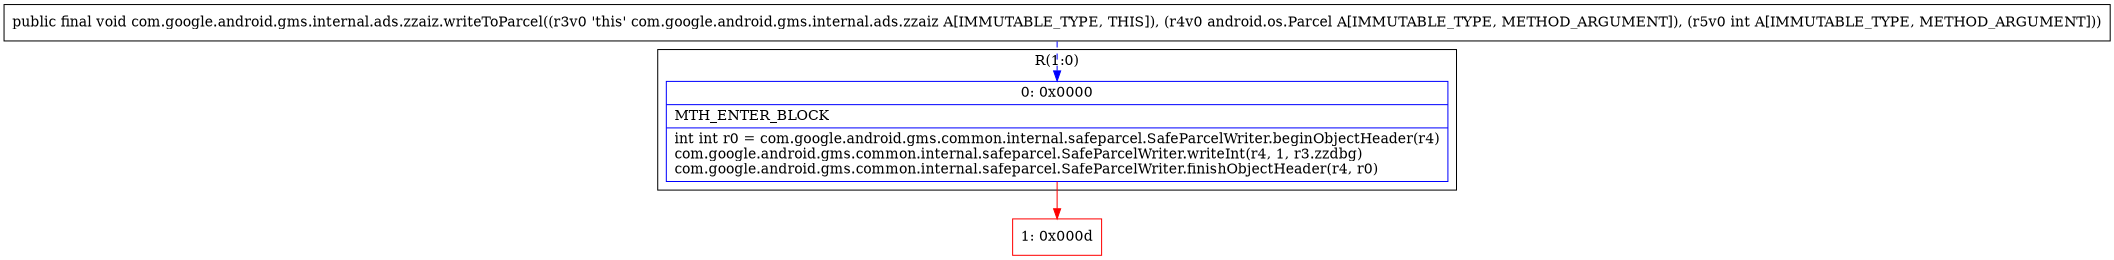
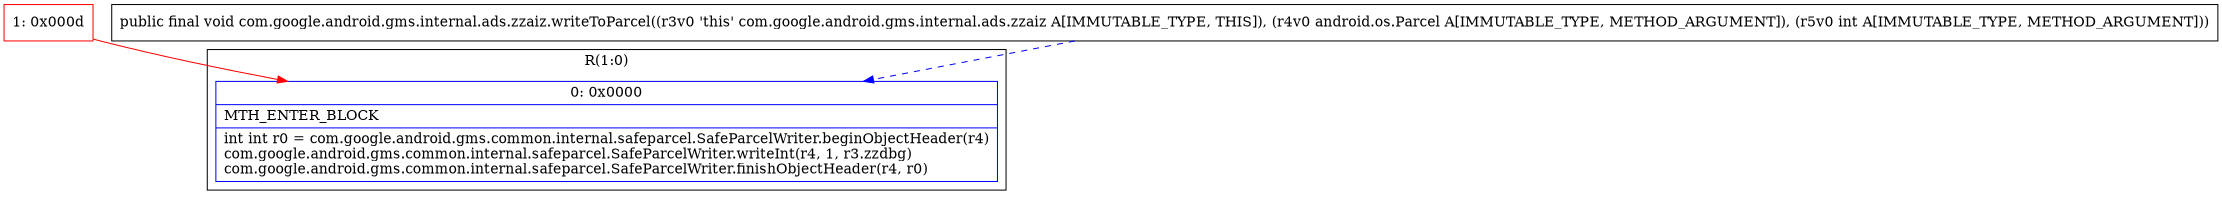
(1057, 196) -> (185, 61)
